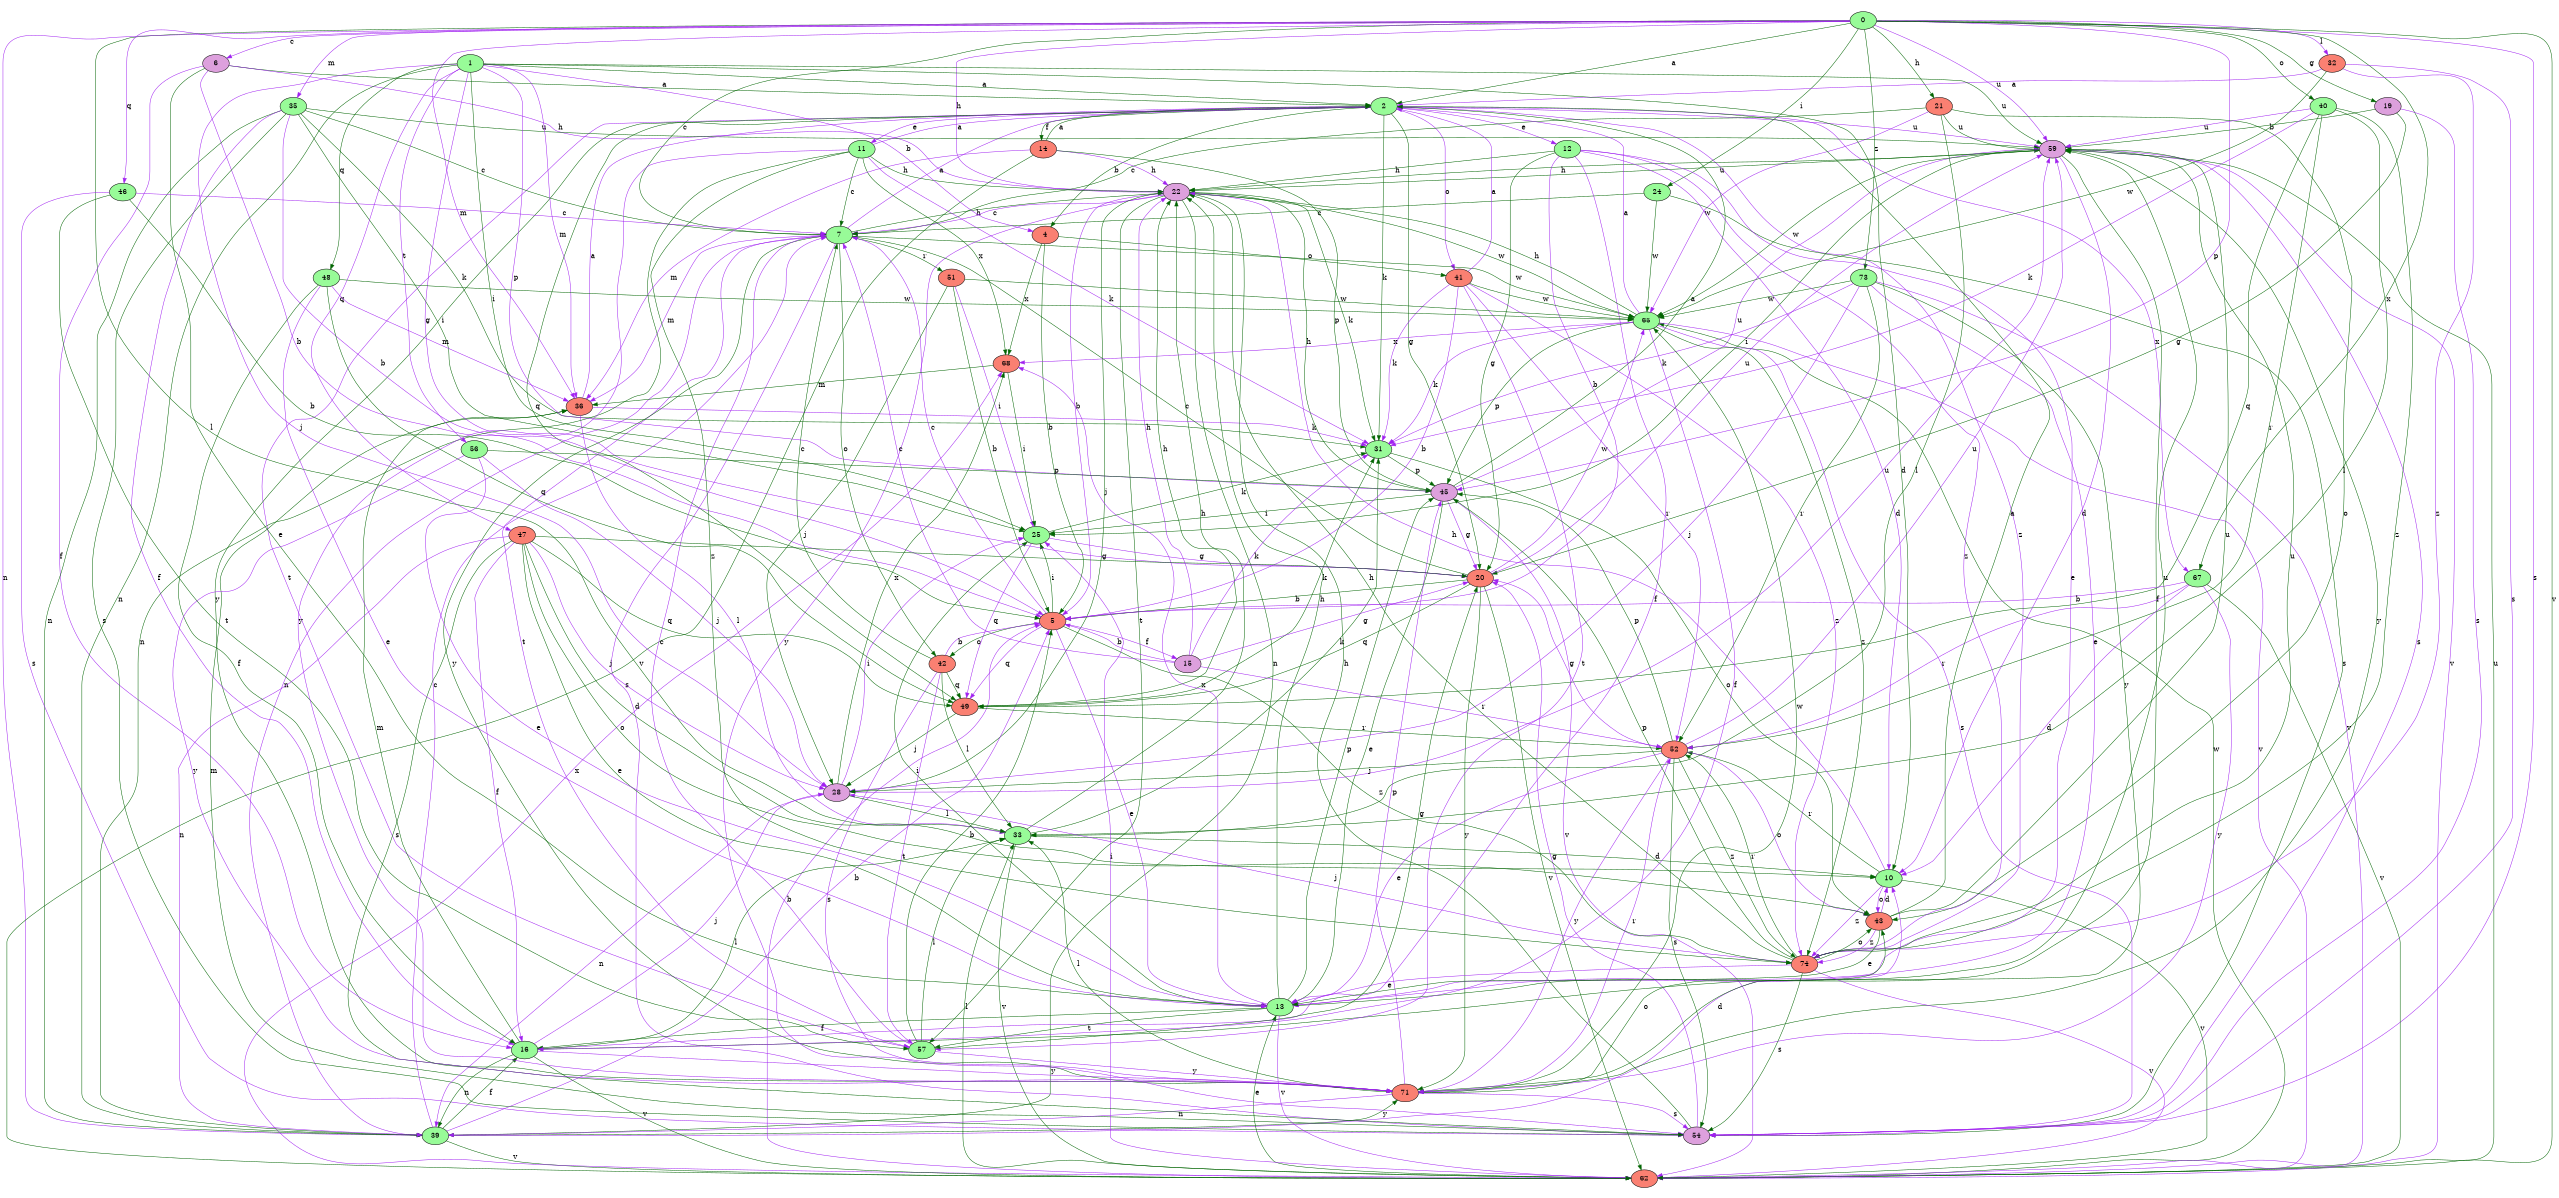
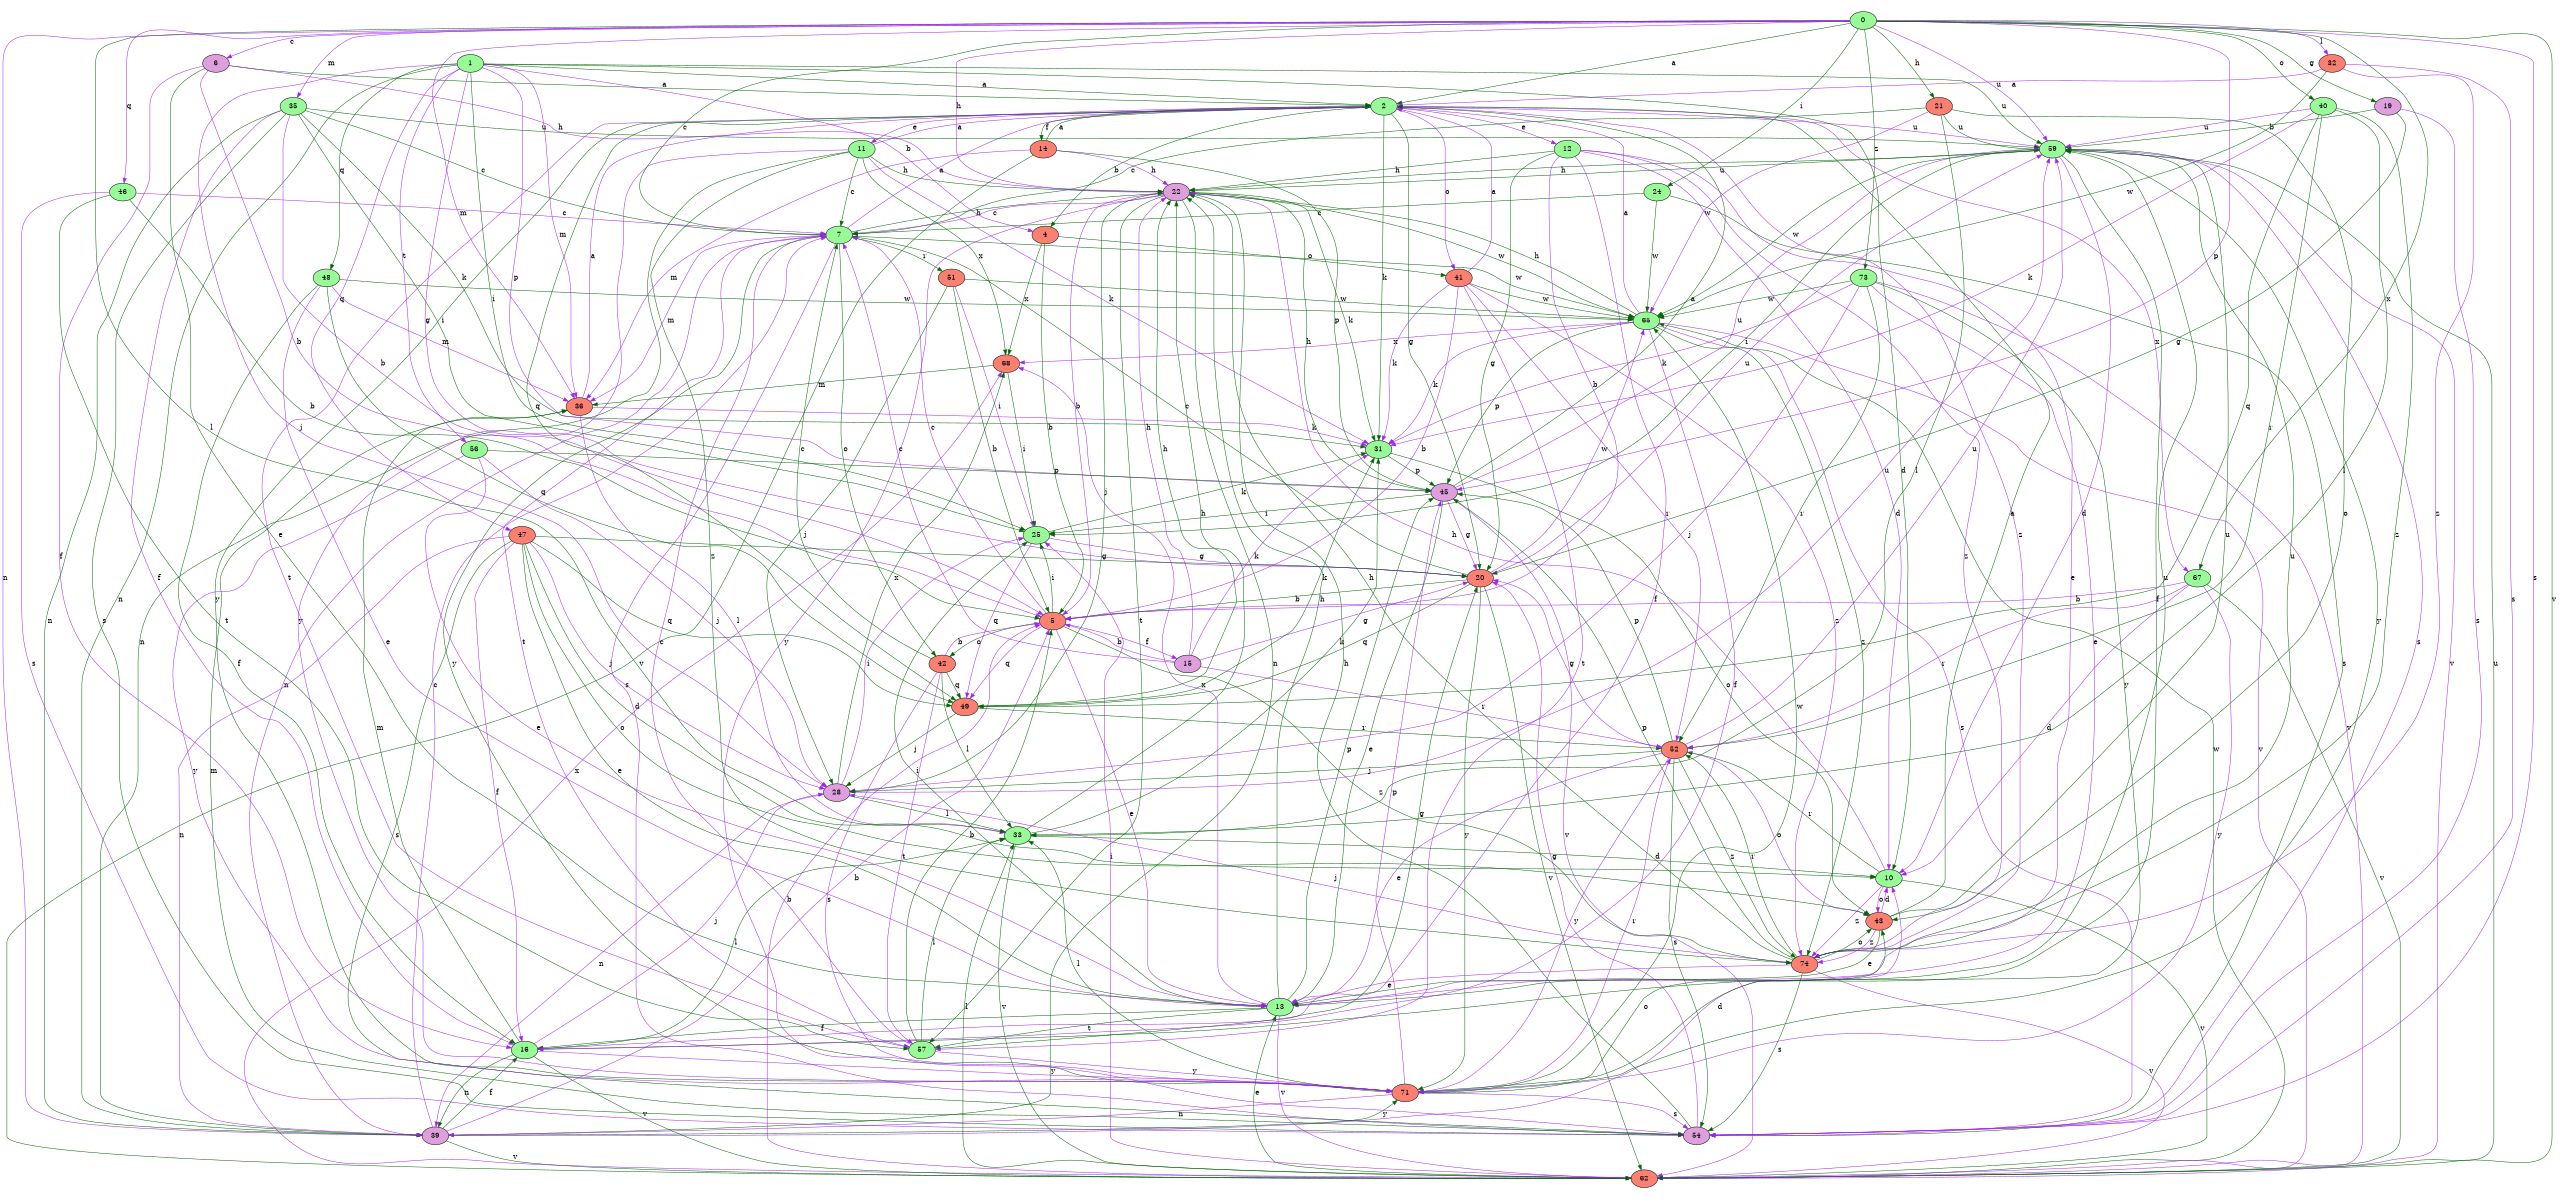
(2053, 149) -> (2053, 149)
(435, 1136) -> (435, 1136)
